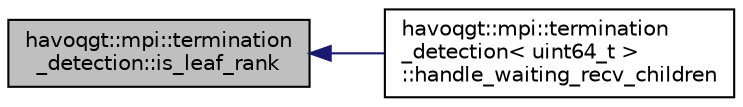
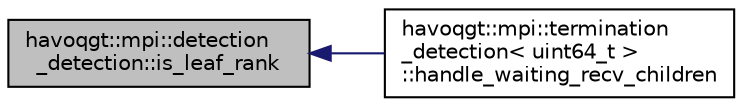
(159, 53) -> (159, 53)
